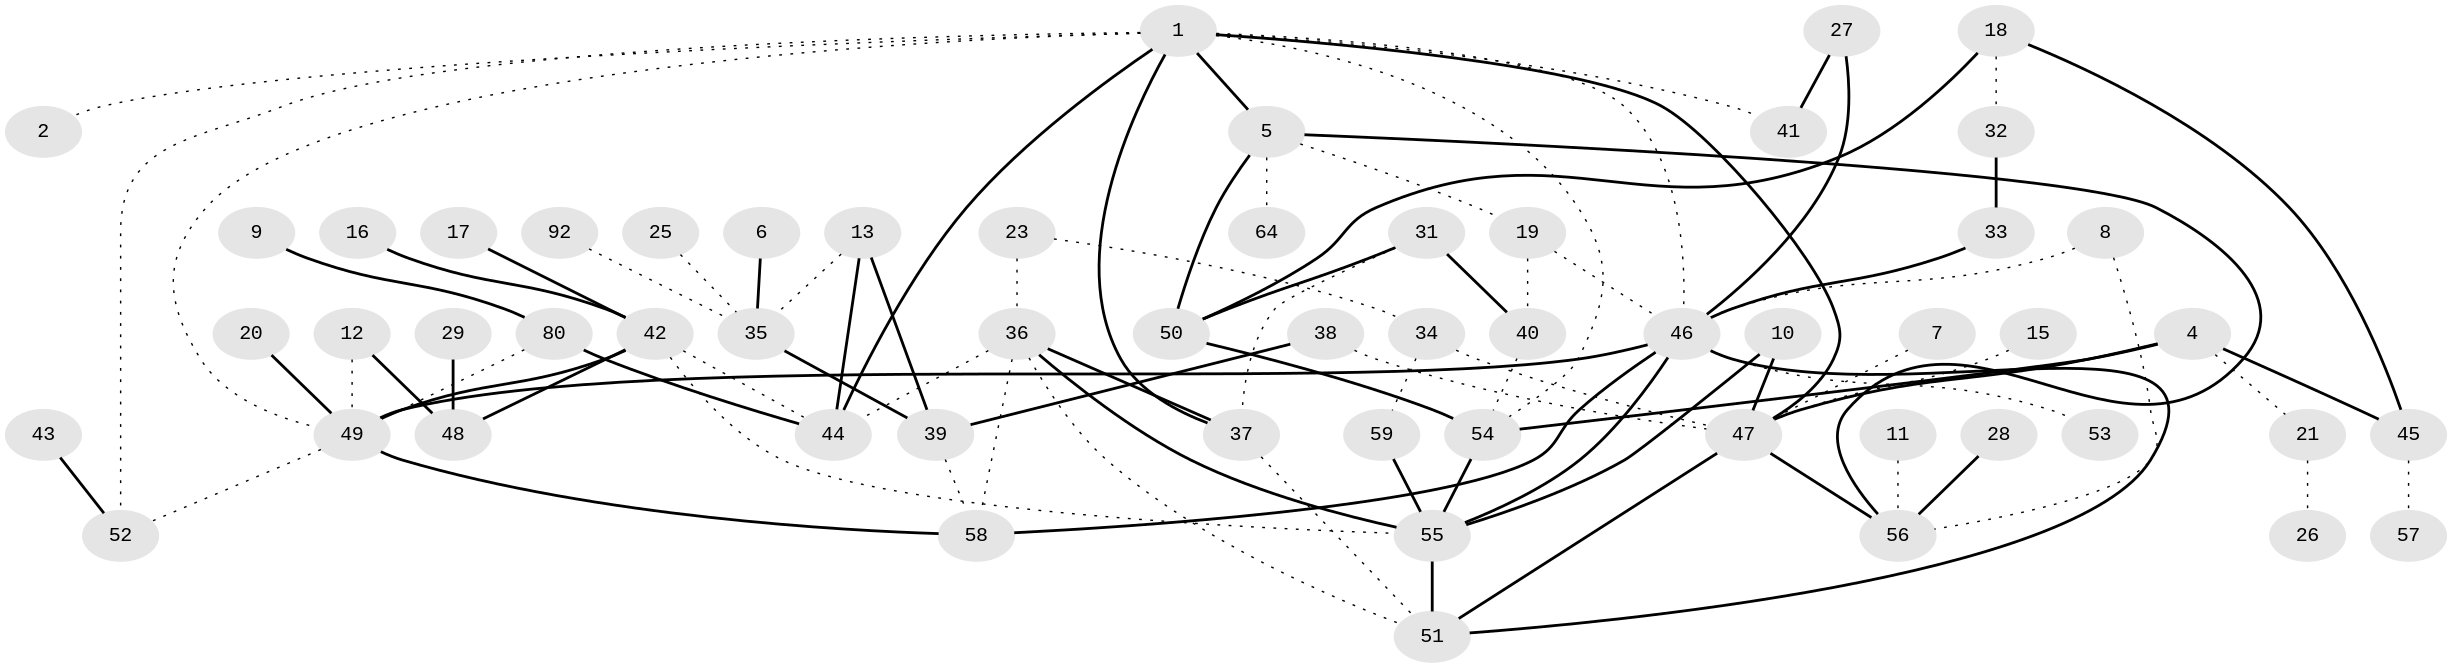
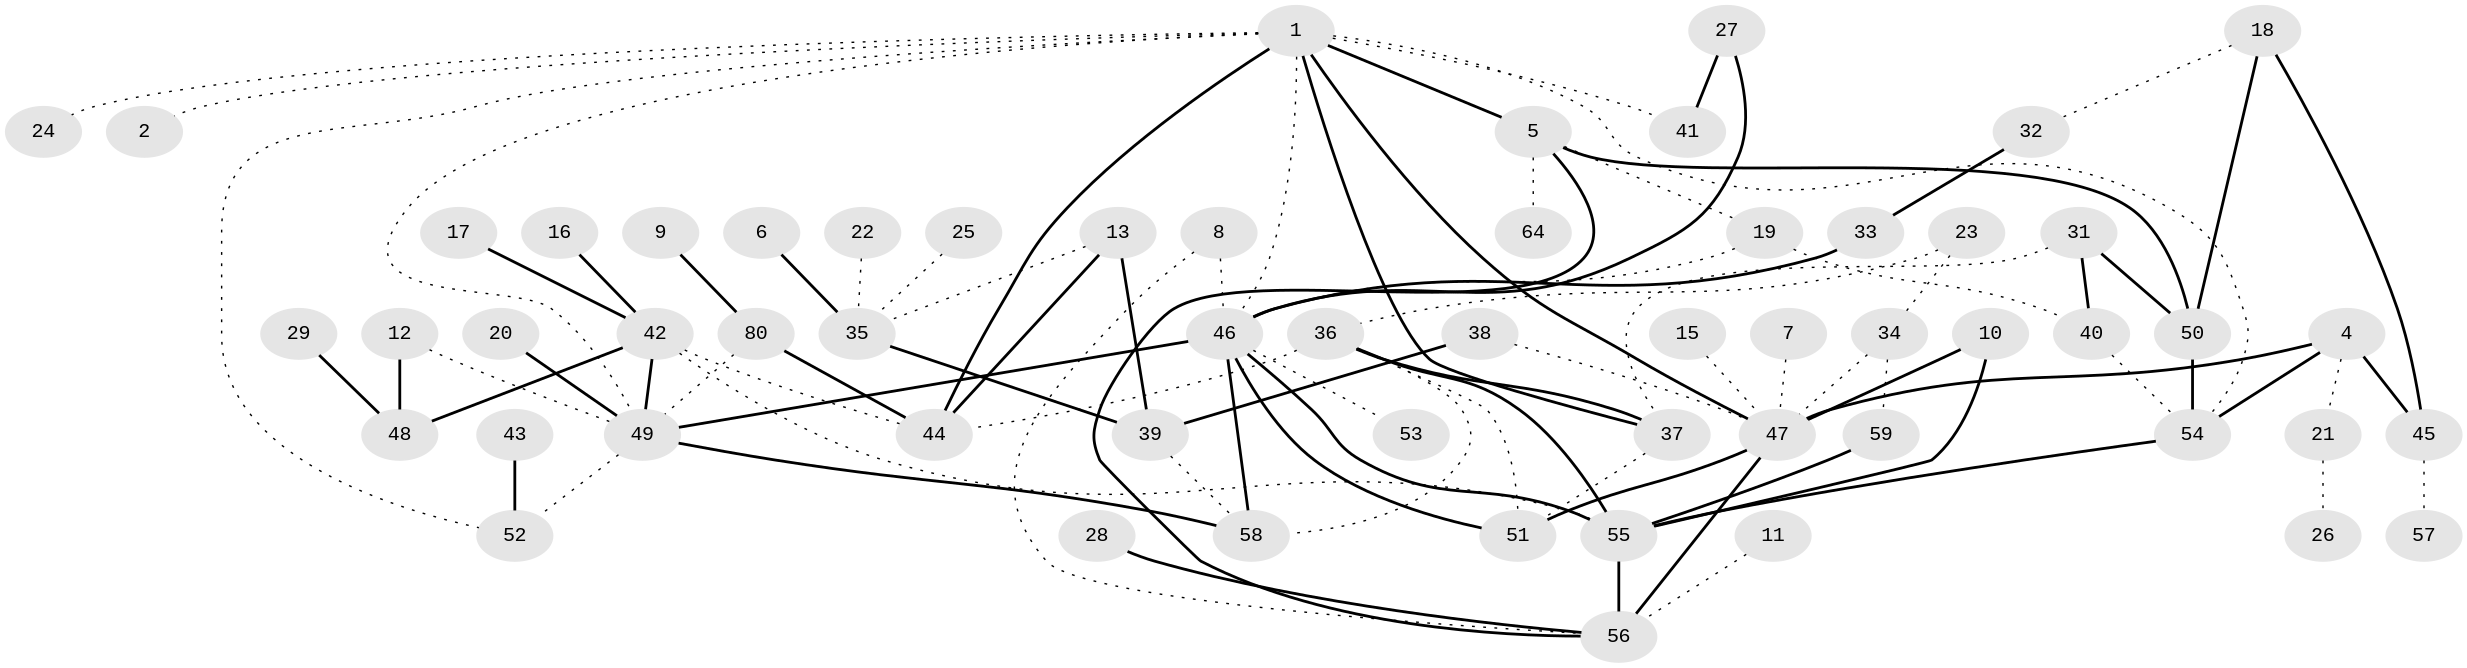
none -> (43, 132)
(560, 233) -> (863, 233)
(1432, 587) -> (1619, 587)
